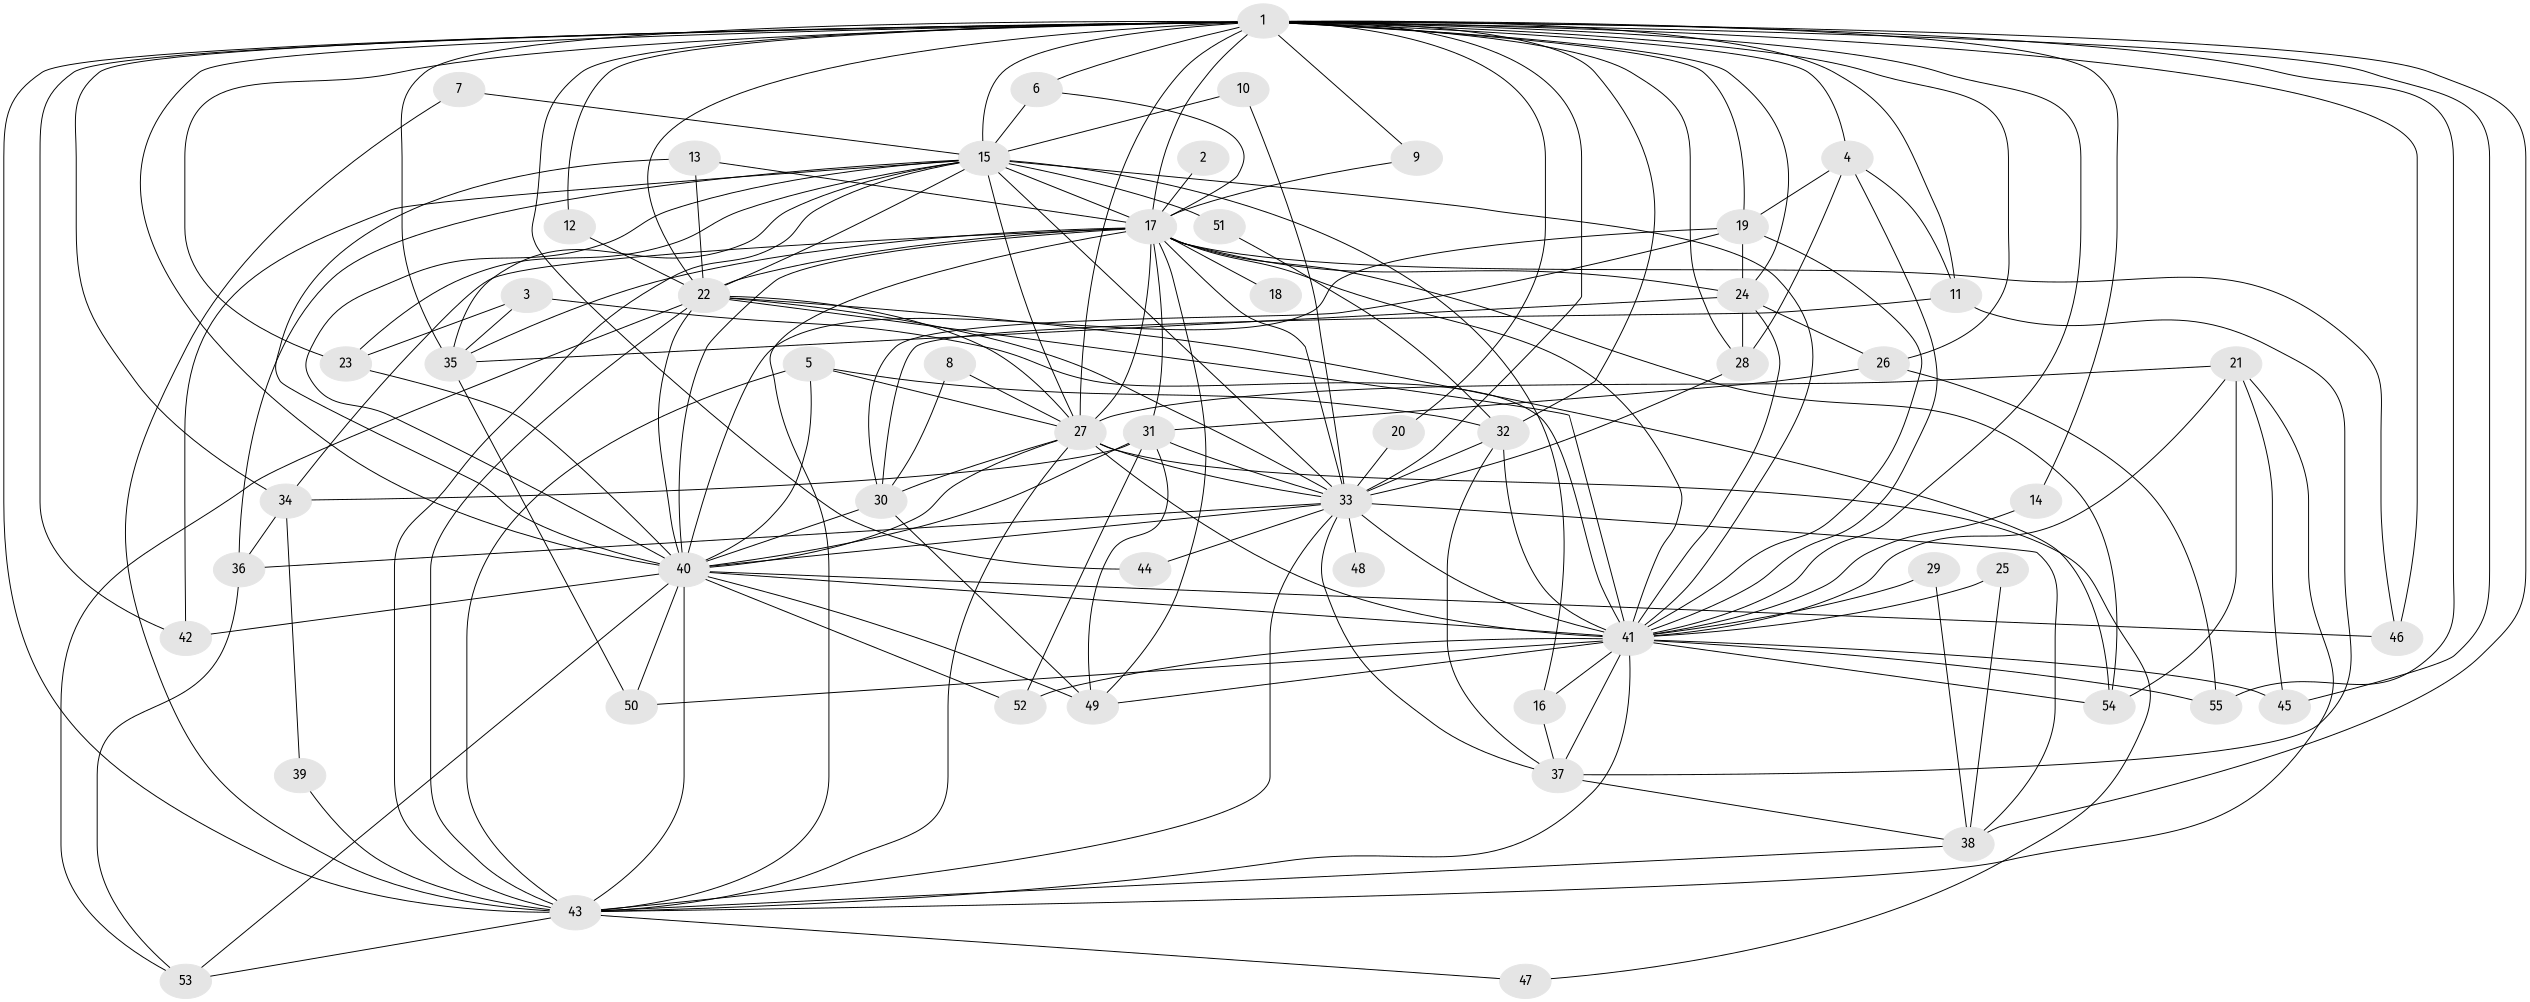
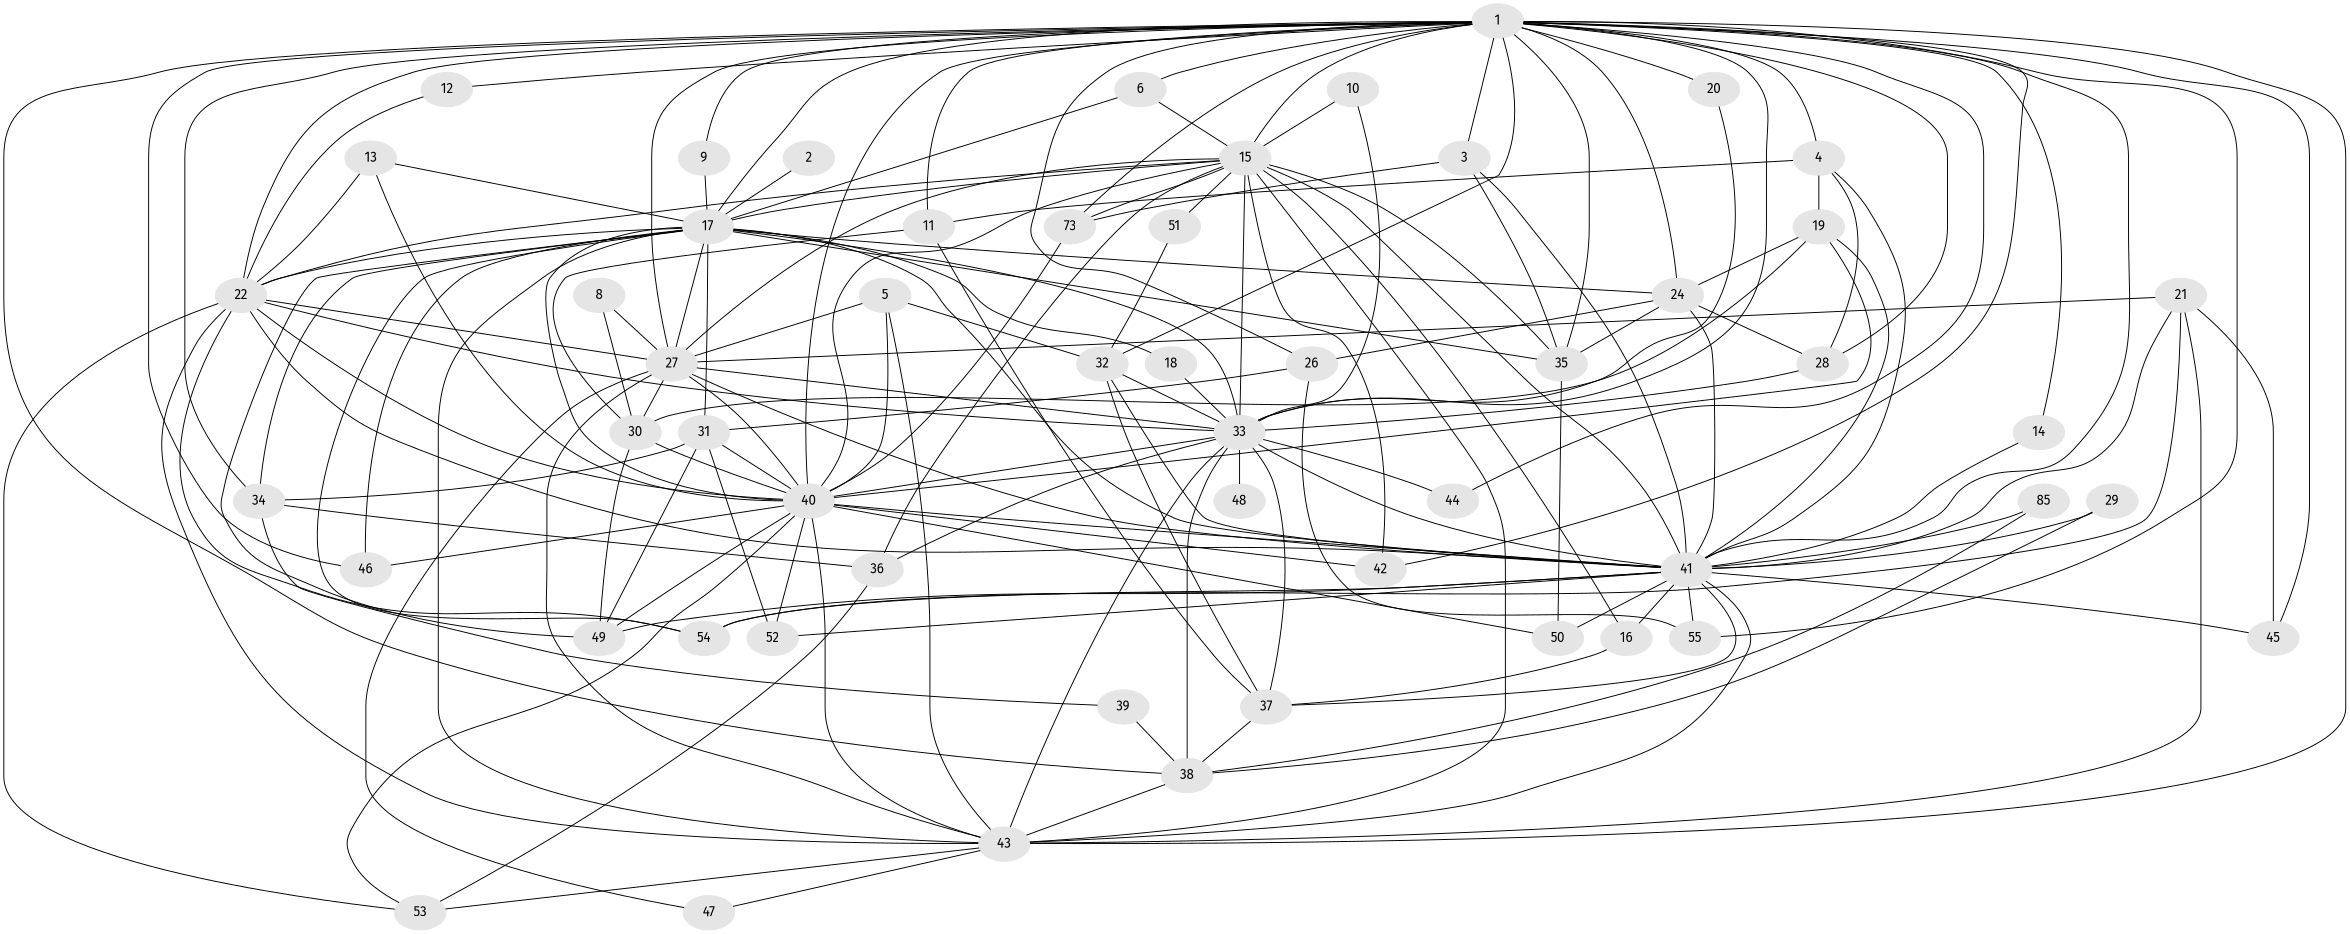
(1696, 69) -> (1481, 90)
(459, 90) -> none
(346, 364) -> (1070, 227)
(1223, 462) -> (1204, 397)
(2003, 570) -> (2044, 501)
(416, 878) -> (1155, 741)
